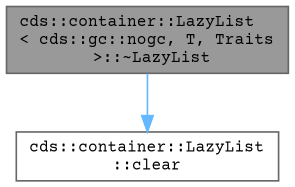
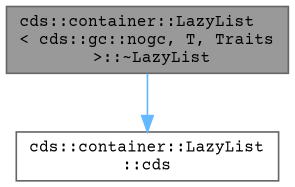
(147, 156) -> (147, 156)
